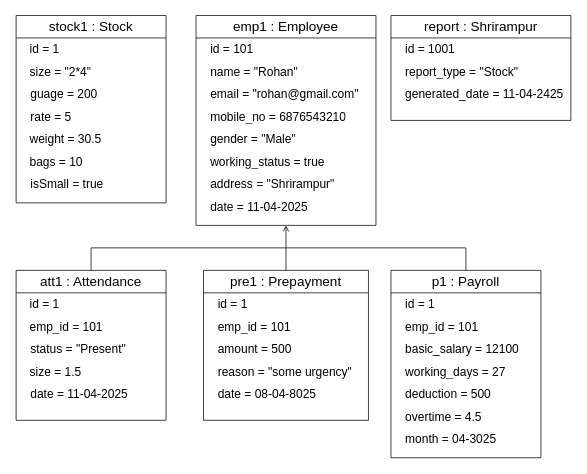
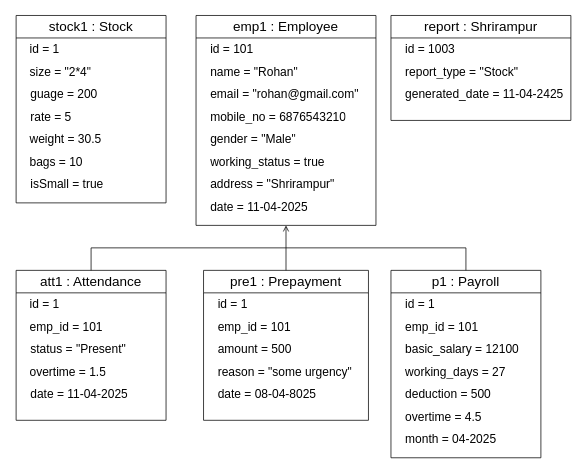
(415, 49) -> (415, 49)
(40, 372) -> (50, 372)
(431, 439) -> (431, 439)
